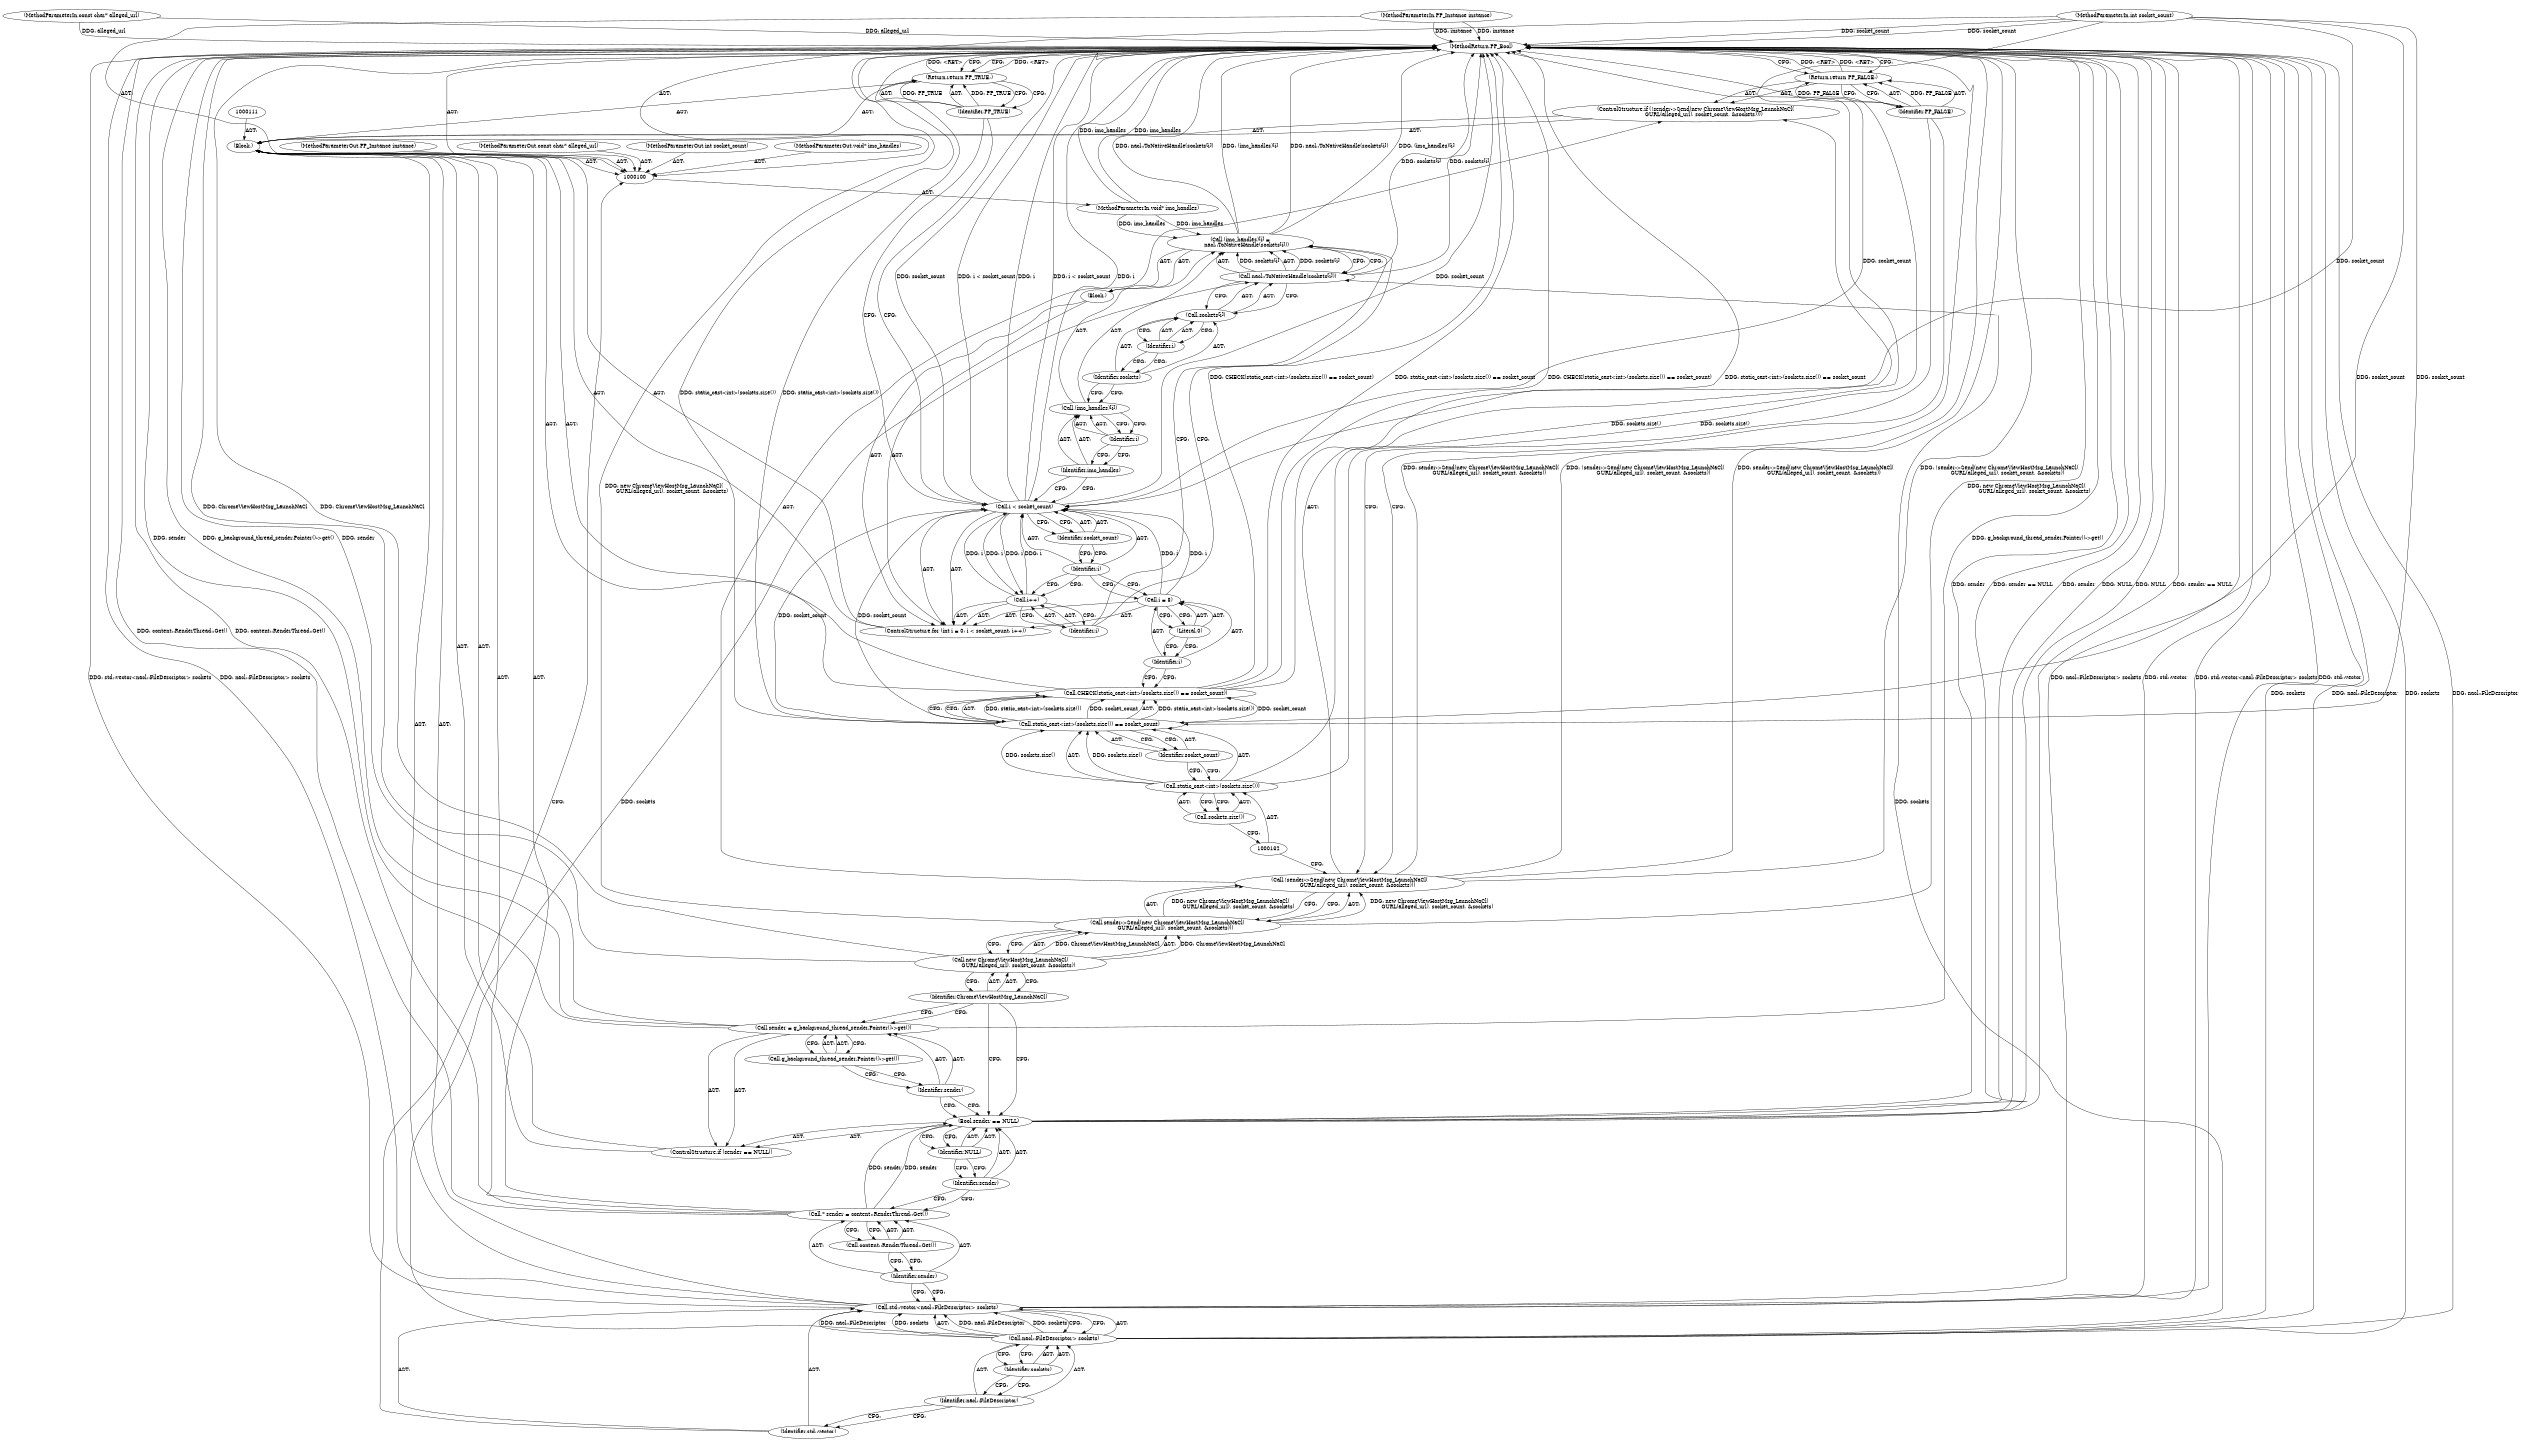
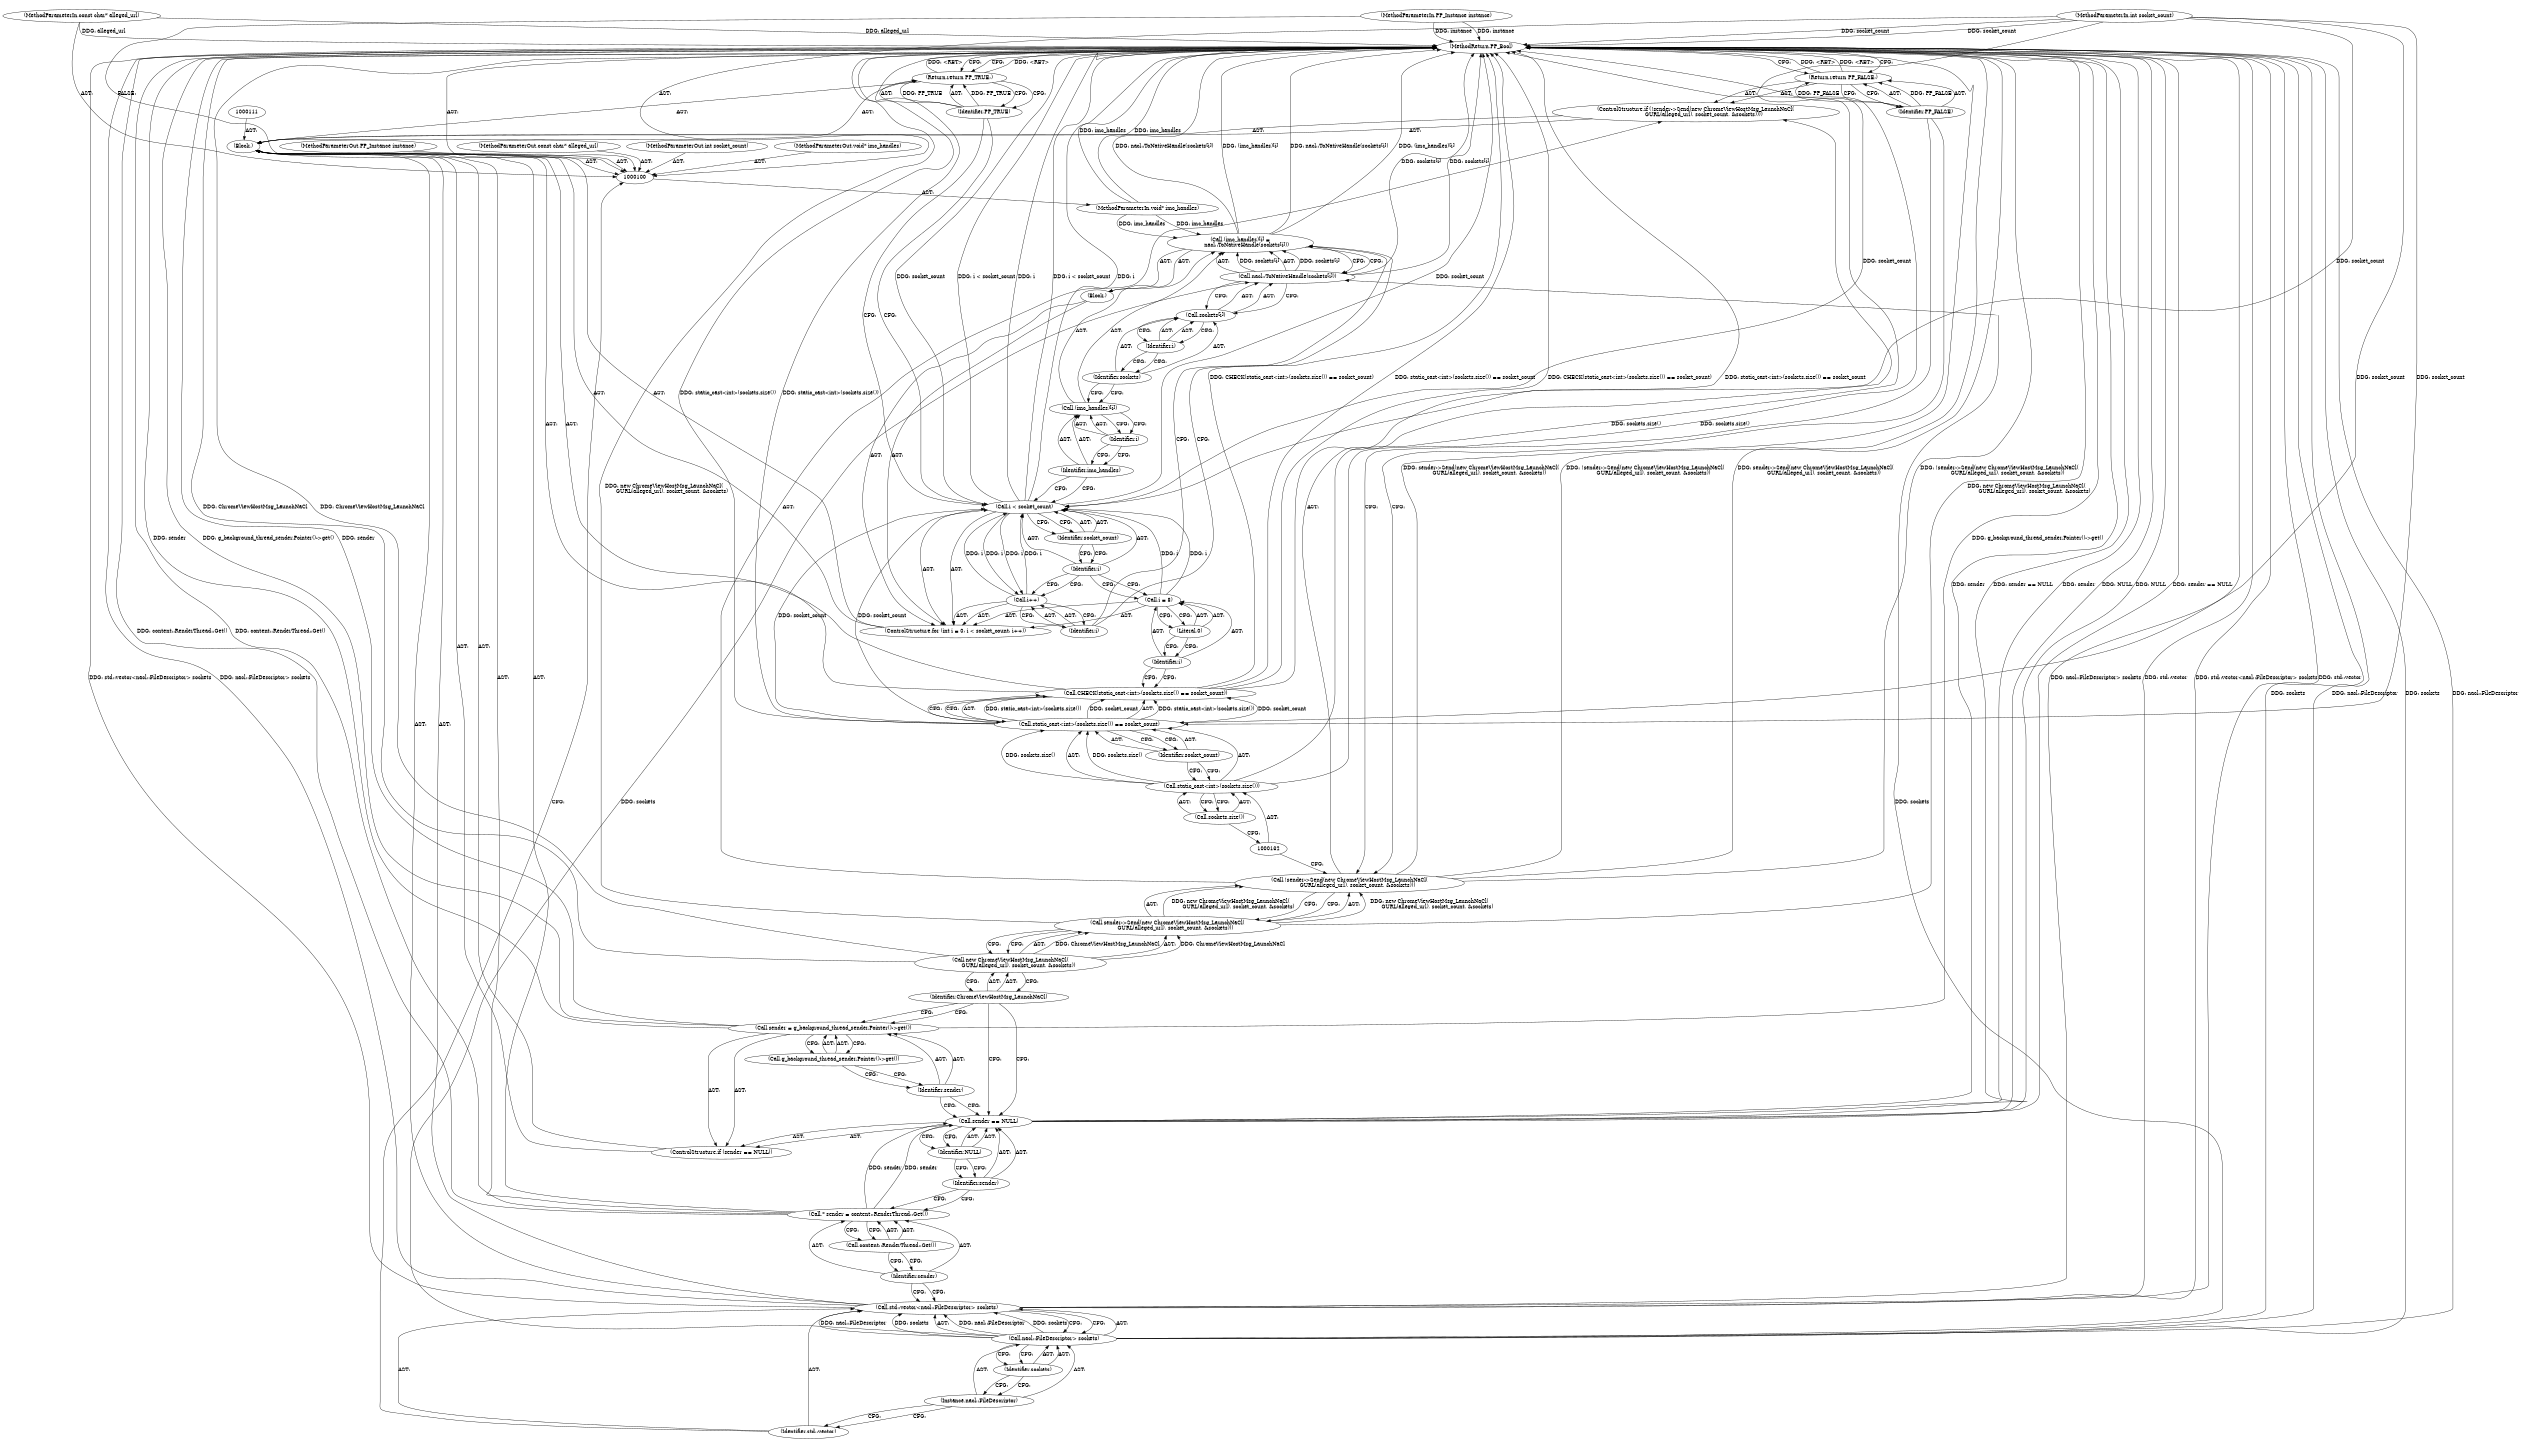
(128, 94) -> (128, 94)
none -> (300, 163)
(989, 1122) -> (989, 1122)
(979, 1401) -> (979, 1401)
